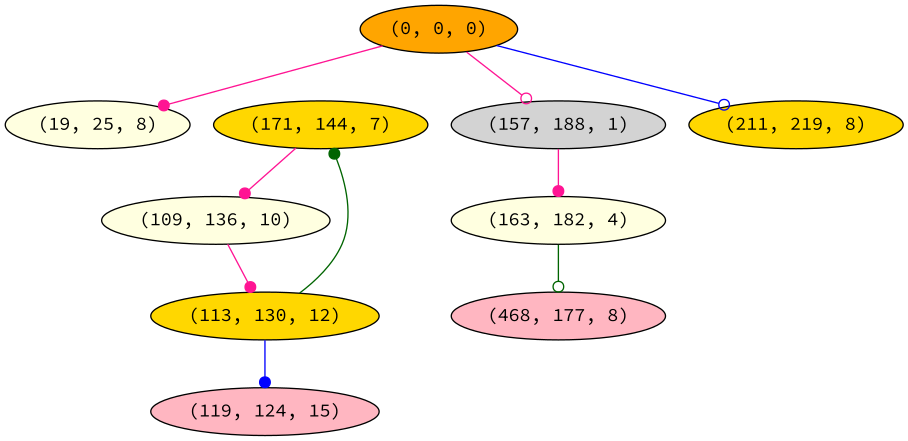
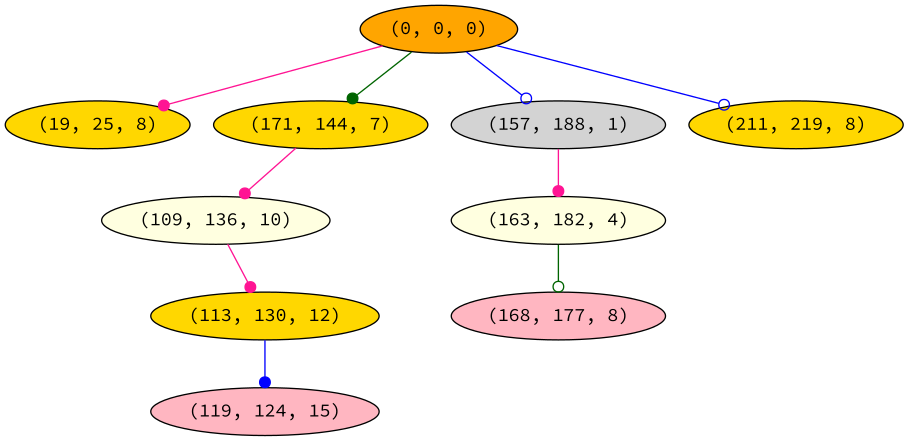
(494, 74) -> (494, 74)
(98, 125) -> (98, 125)
(346, 234) -> (384, 73)
(558, 316) -> (558, 316)
